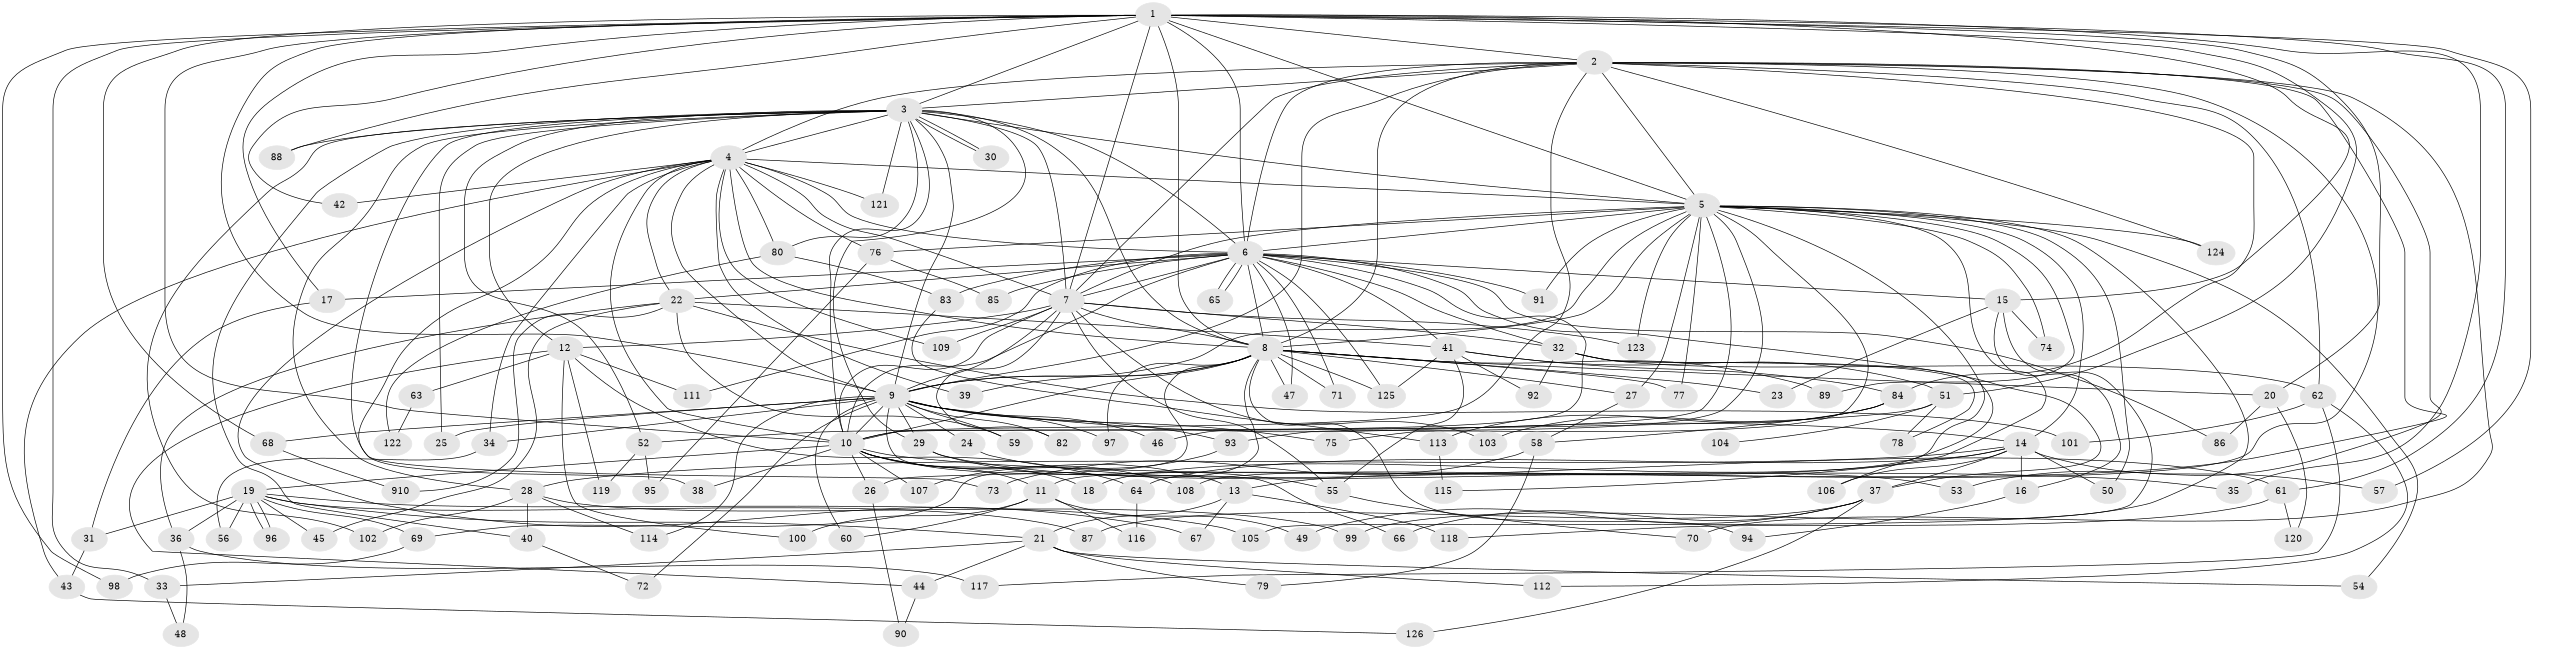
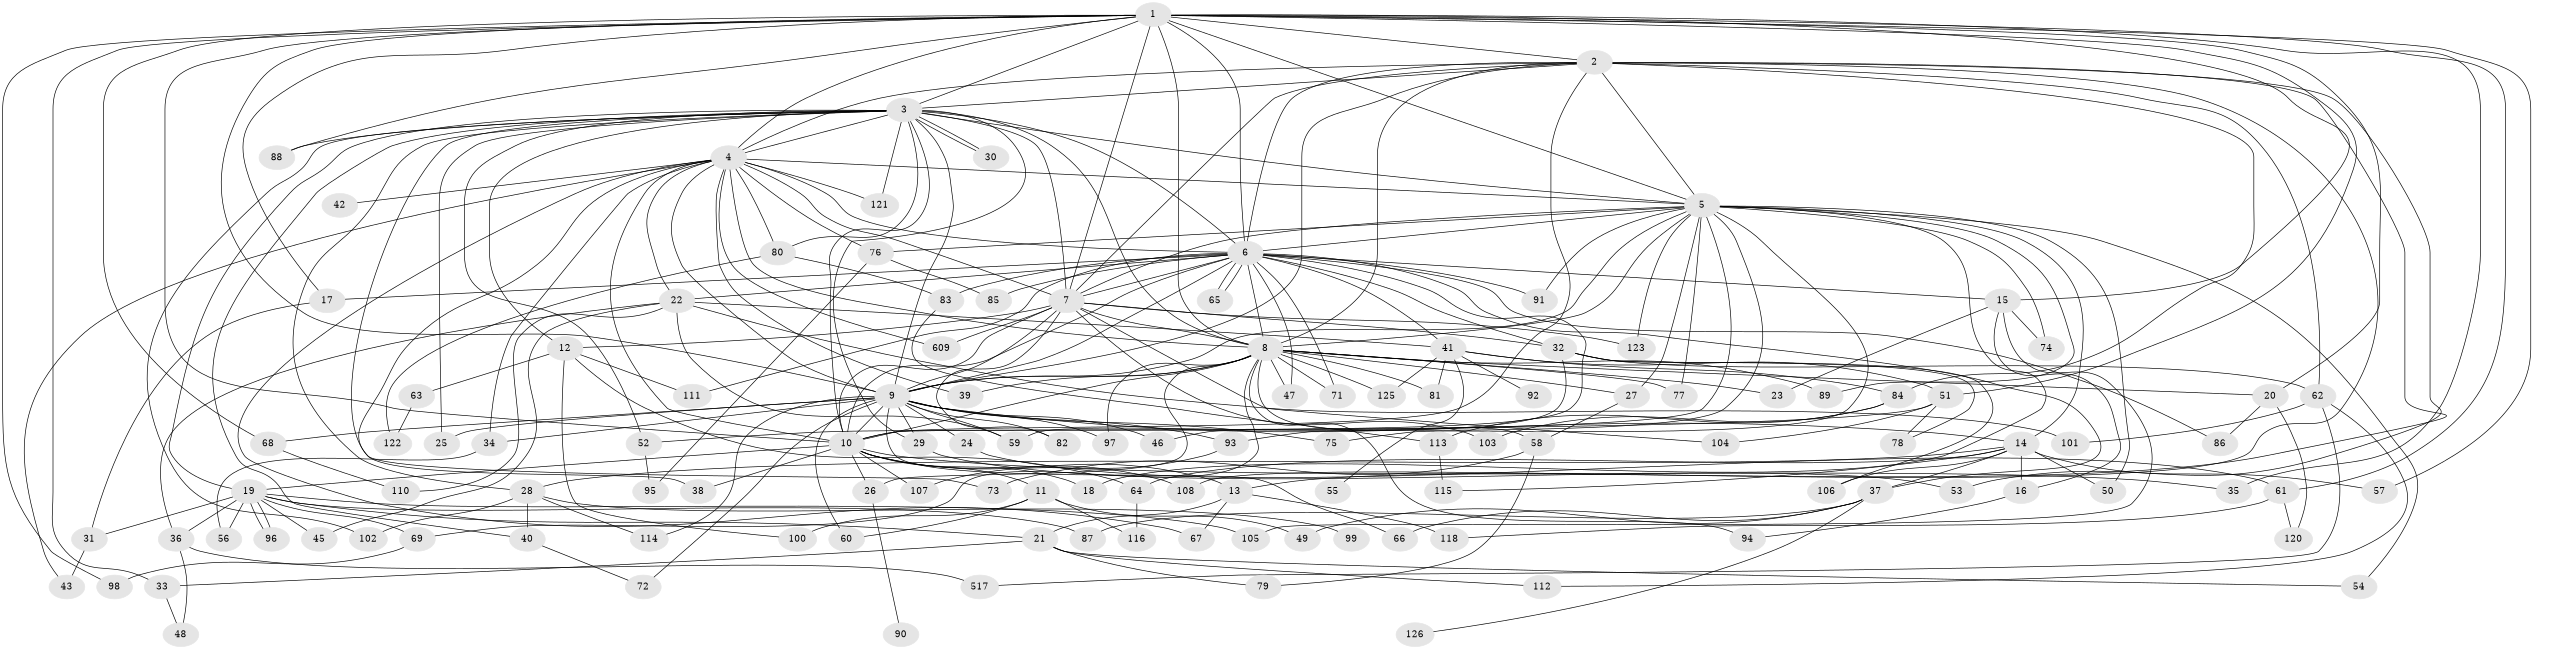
(634, 53) -> (927, 55)
none -> (373, 141)
(2216, 253) -> none
(1324, 312) -> (1078, 344)
(941, 348) -> (941, 348)
(1545, 375) -> (1319, 430)
none -> (1436, 396)
(1193, 416) -> (1237, 394)
(1948, 429) -> none
(1638, 436) -> (1368, 430)
(1124, 474) -> none
(401, 492) -> (401, 492)
(602, 492) -> none
(2169, 496) -> none
(1693, 539) -> none
(920, 587) -> none
(980, 587) -> (980, 587)
(738, 617) -> none
